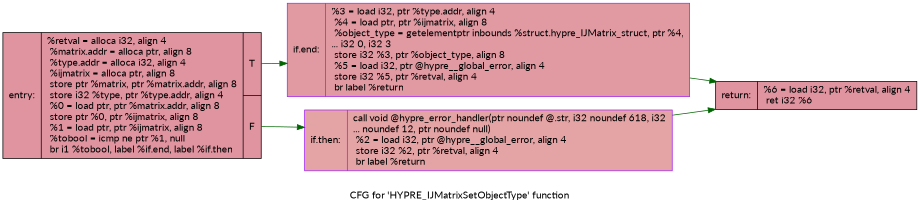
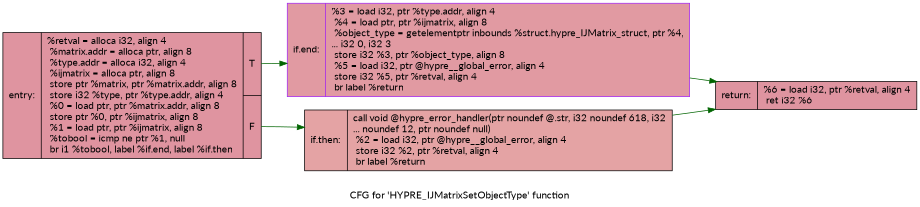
(488, 140) -> (488, 140)
